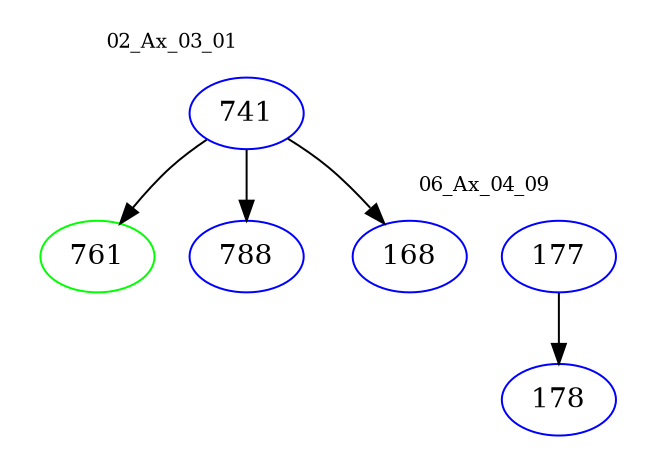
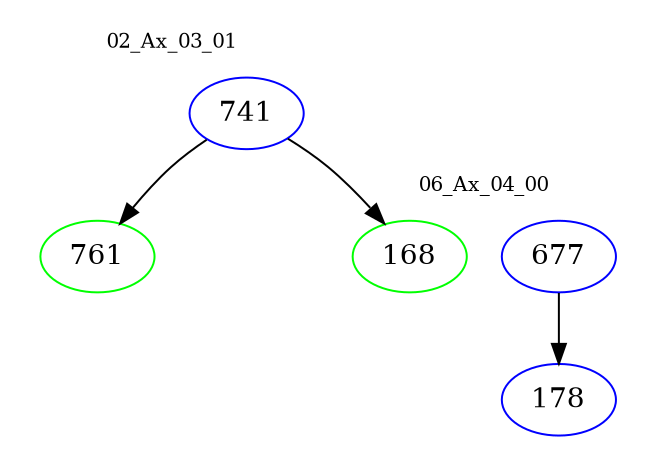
(484, 186) -> (484, 186)
(247, 257) -> none
(410, 257) -> (410, 257)
(559, 257) -> (559, 257)
